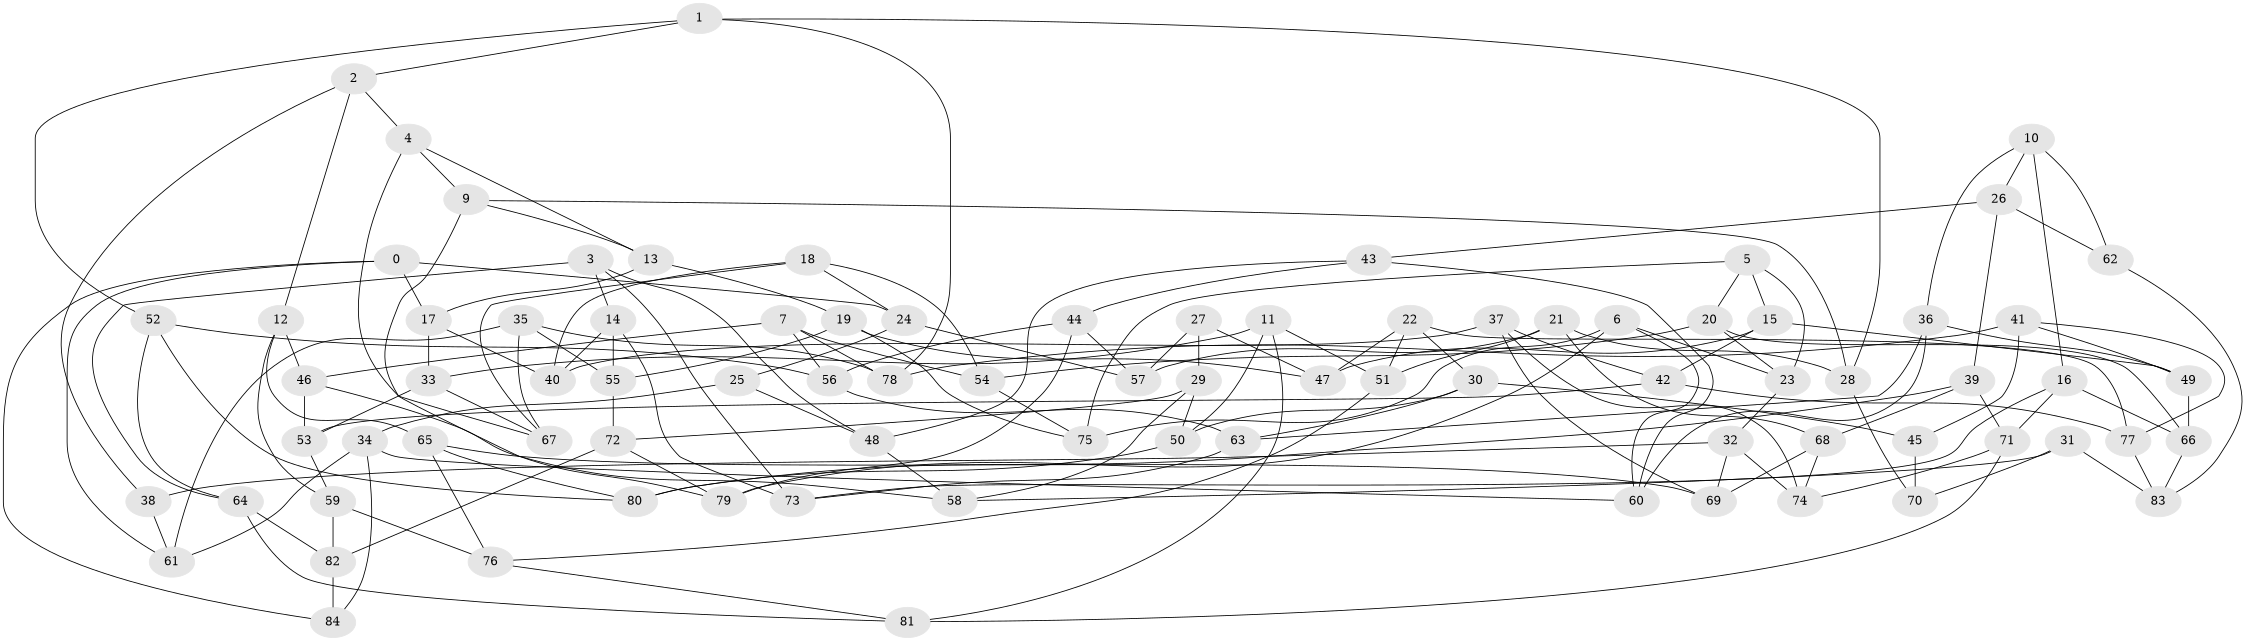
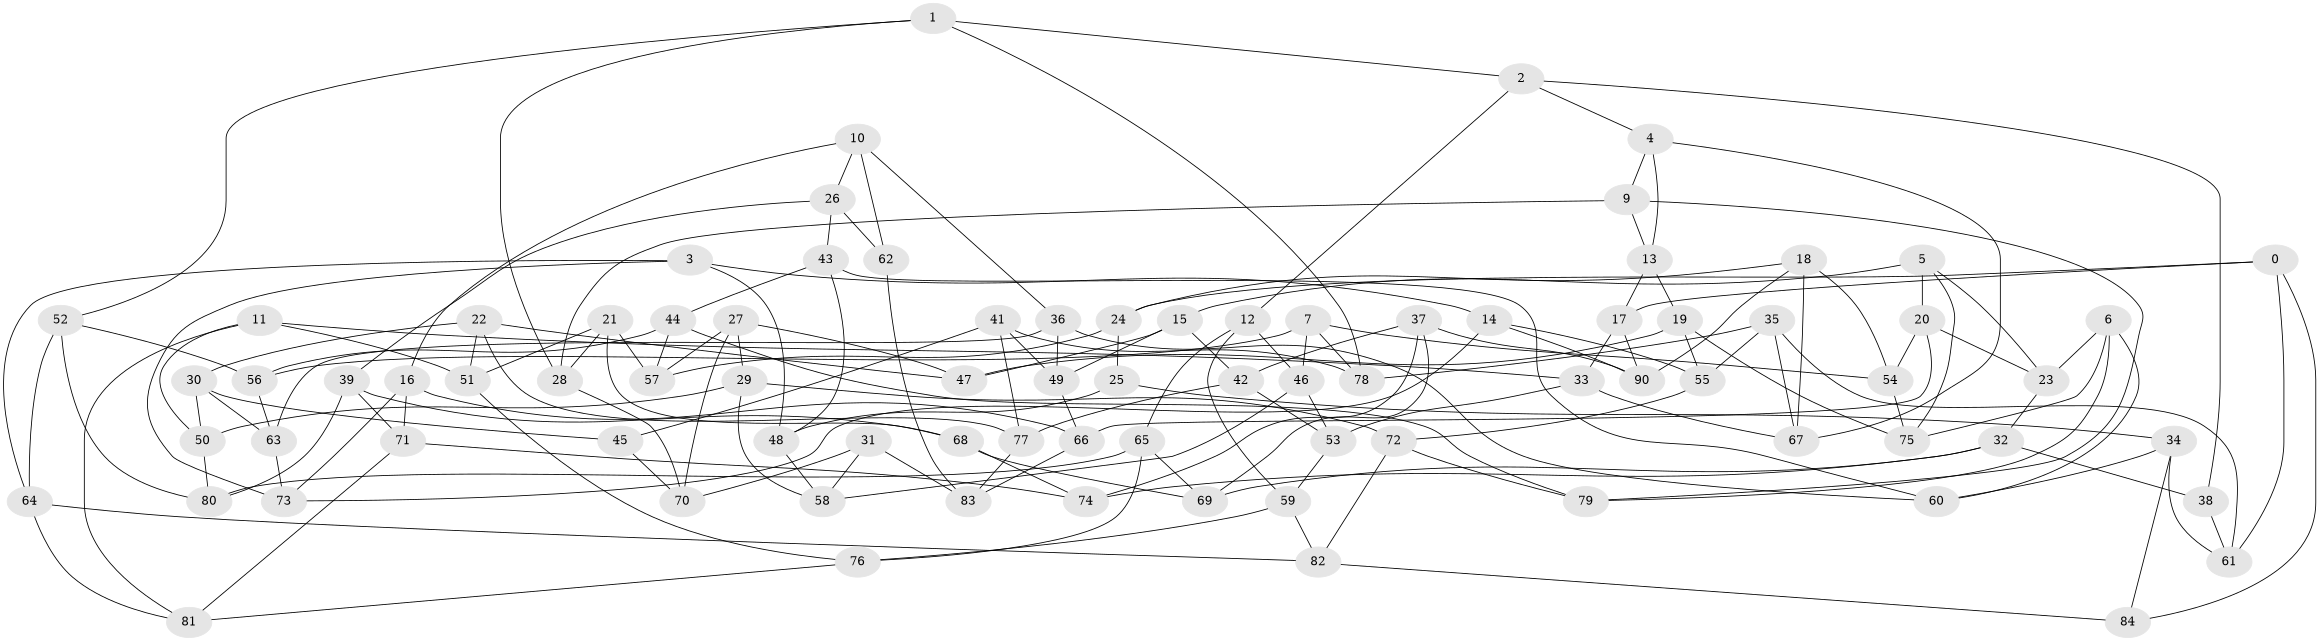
(553, 381) -> (1642, 381)
none -> (701, 409)
